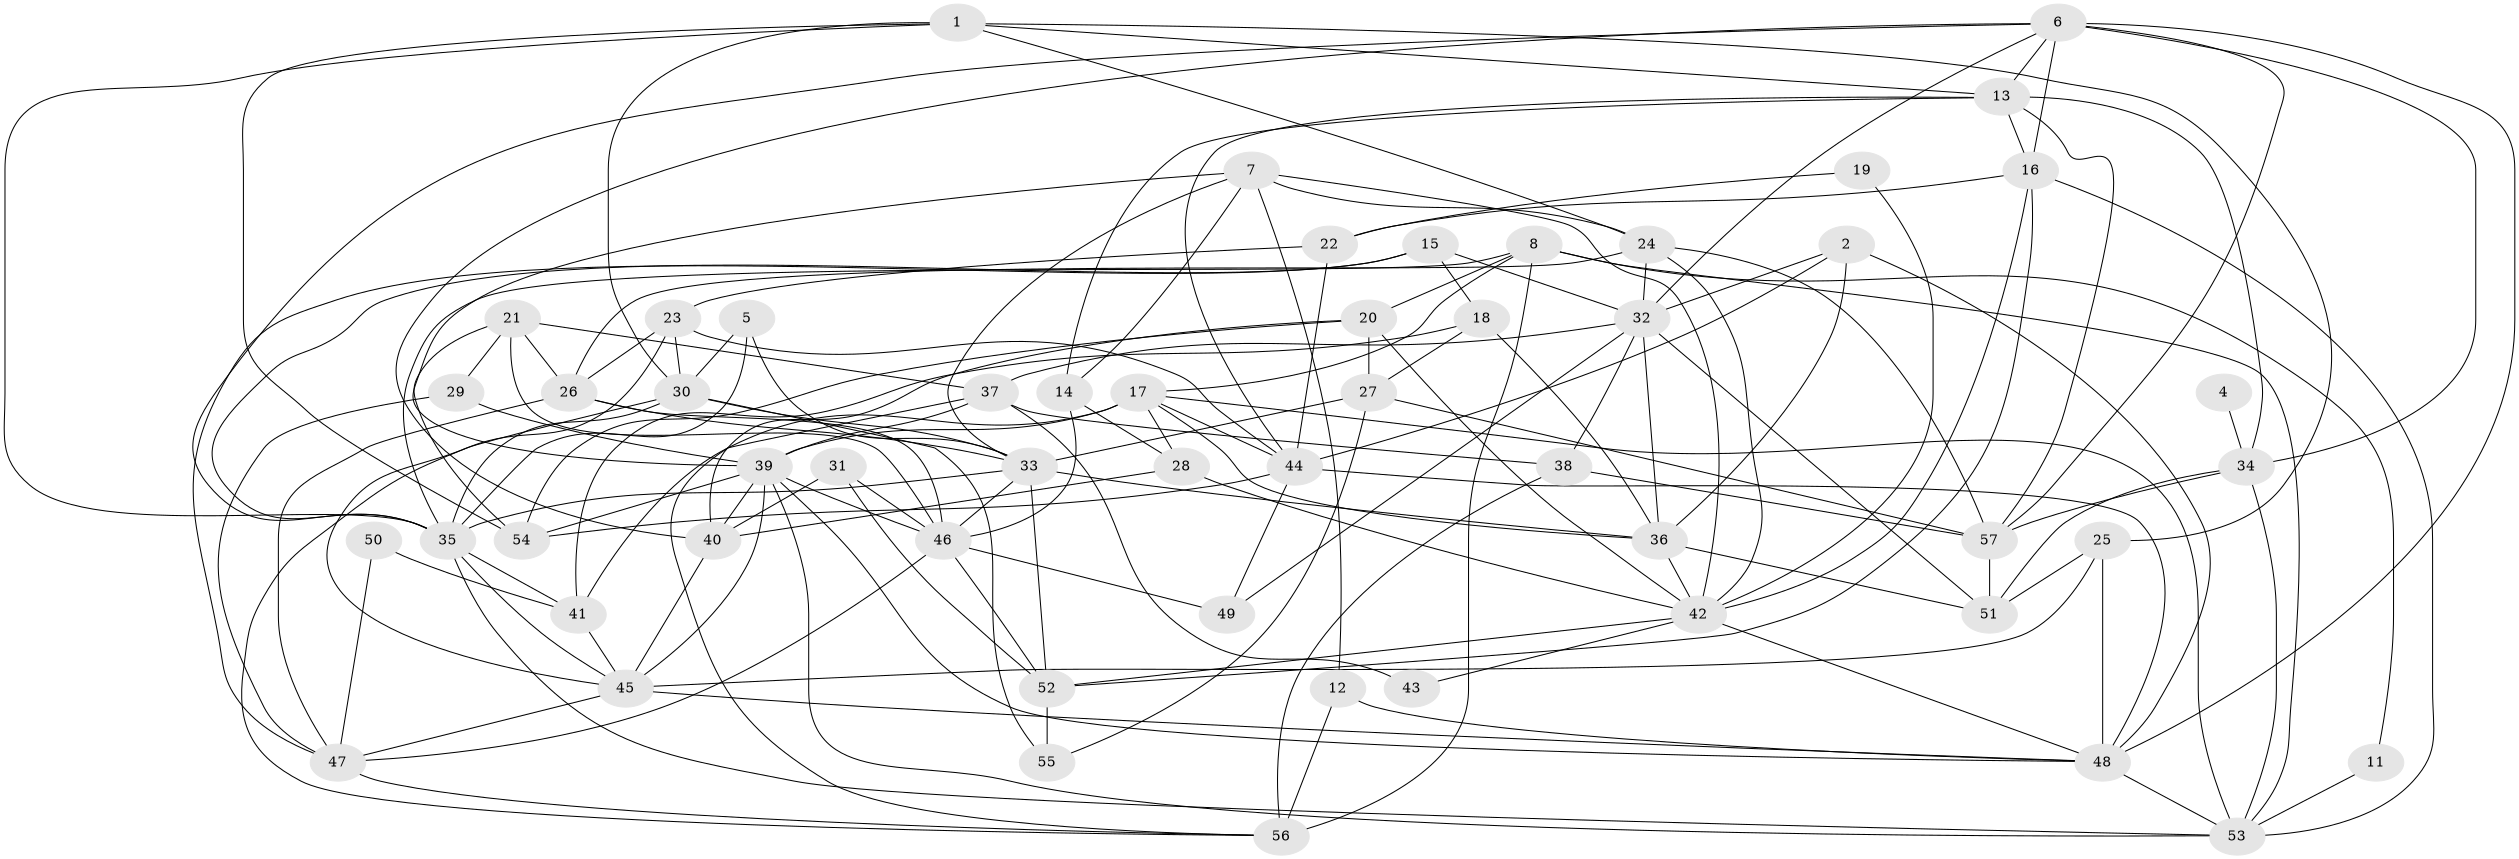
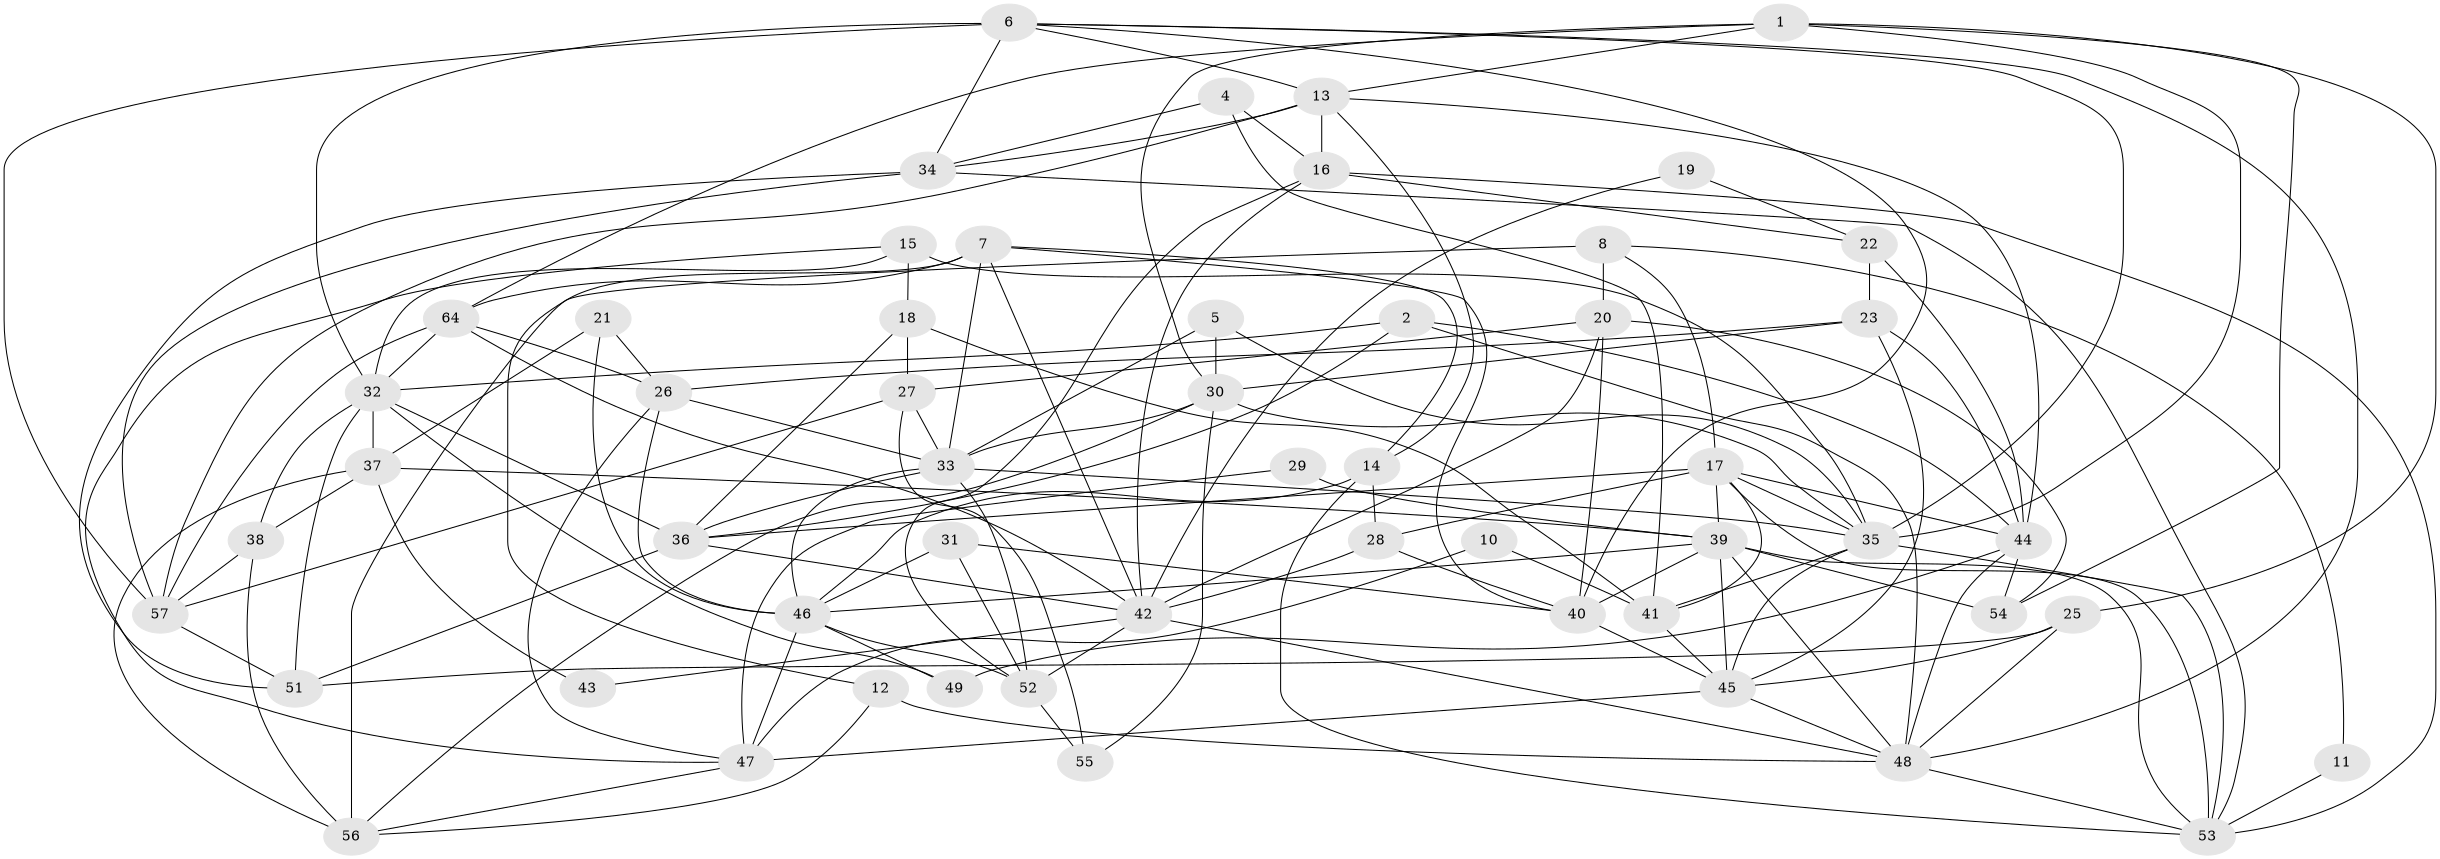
(2046, 91) -> (1274, 134)
(1647, 245) -> (451, 319)
(617, 252) -> (1453, 296)
none -> (1564, 268)
(733, 274) -> (1794, 504)
(2142, 338) -> (1605, 785)
(484, 356) -> none
(450, 467) -> none
(374, 541) -> (1489, 541)
